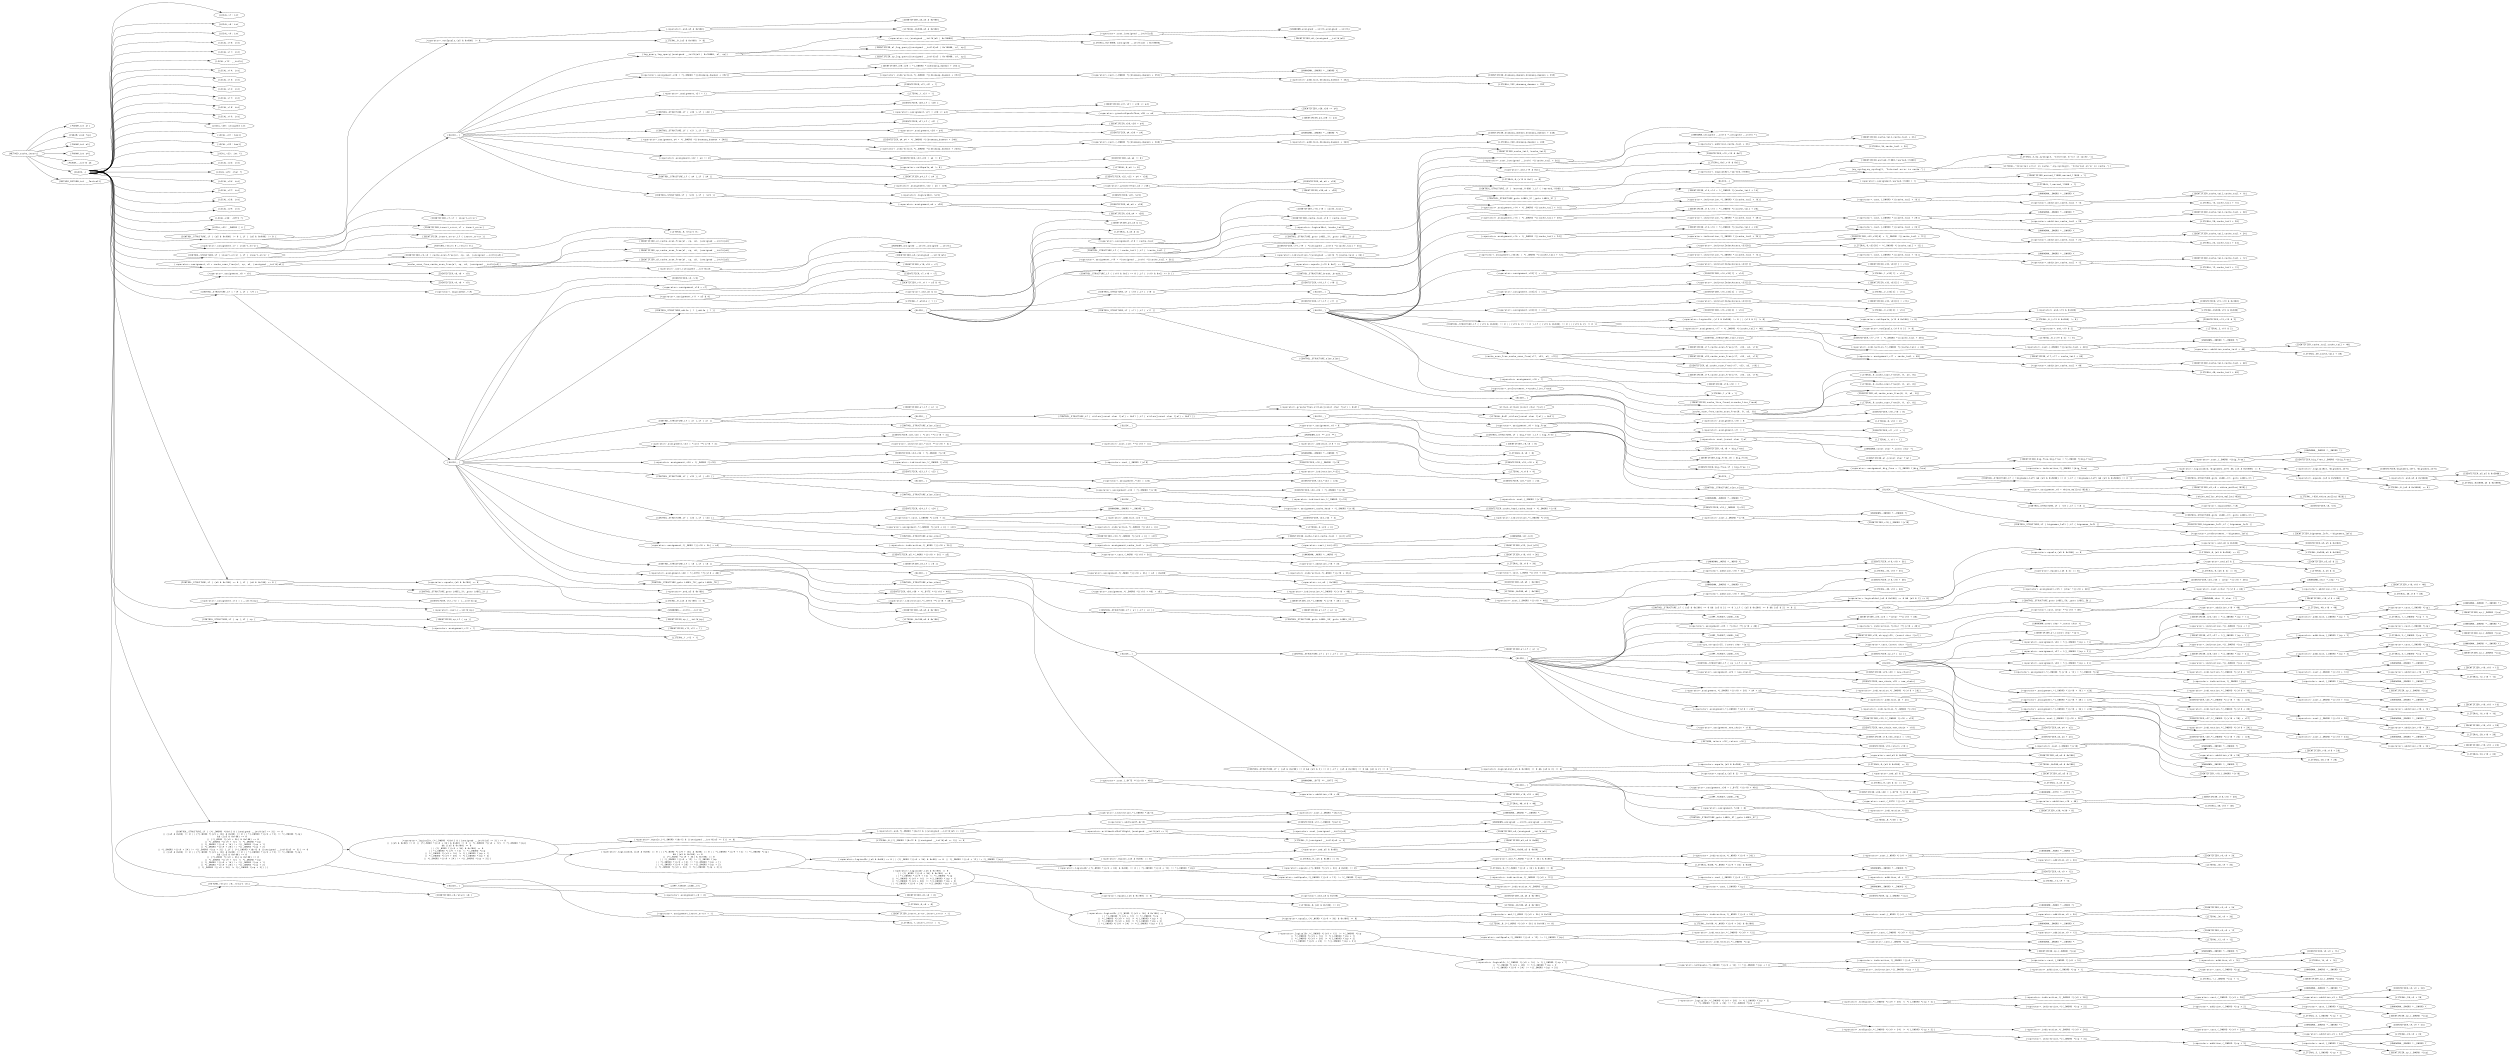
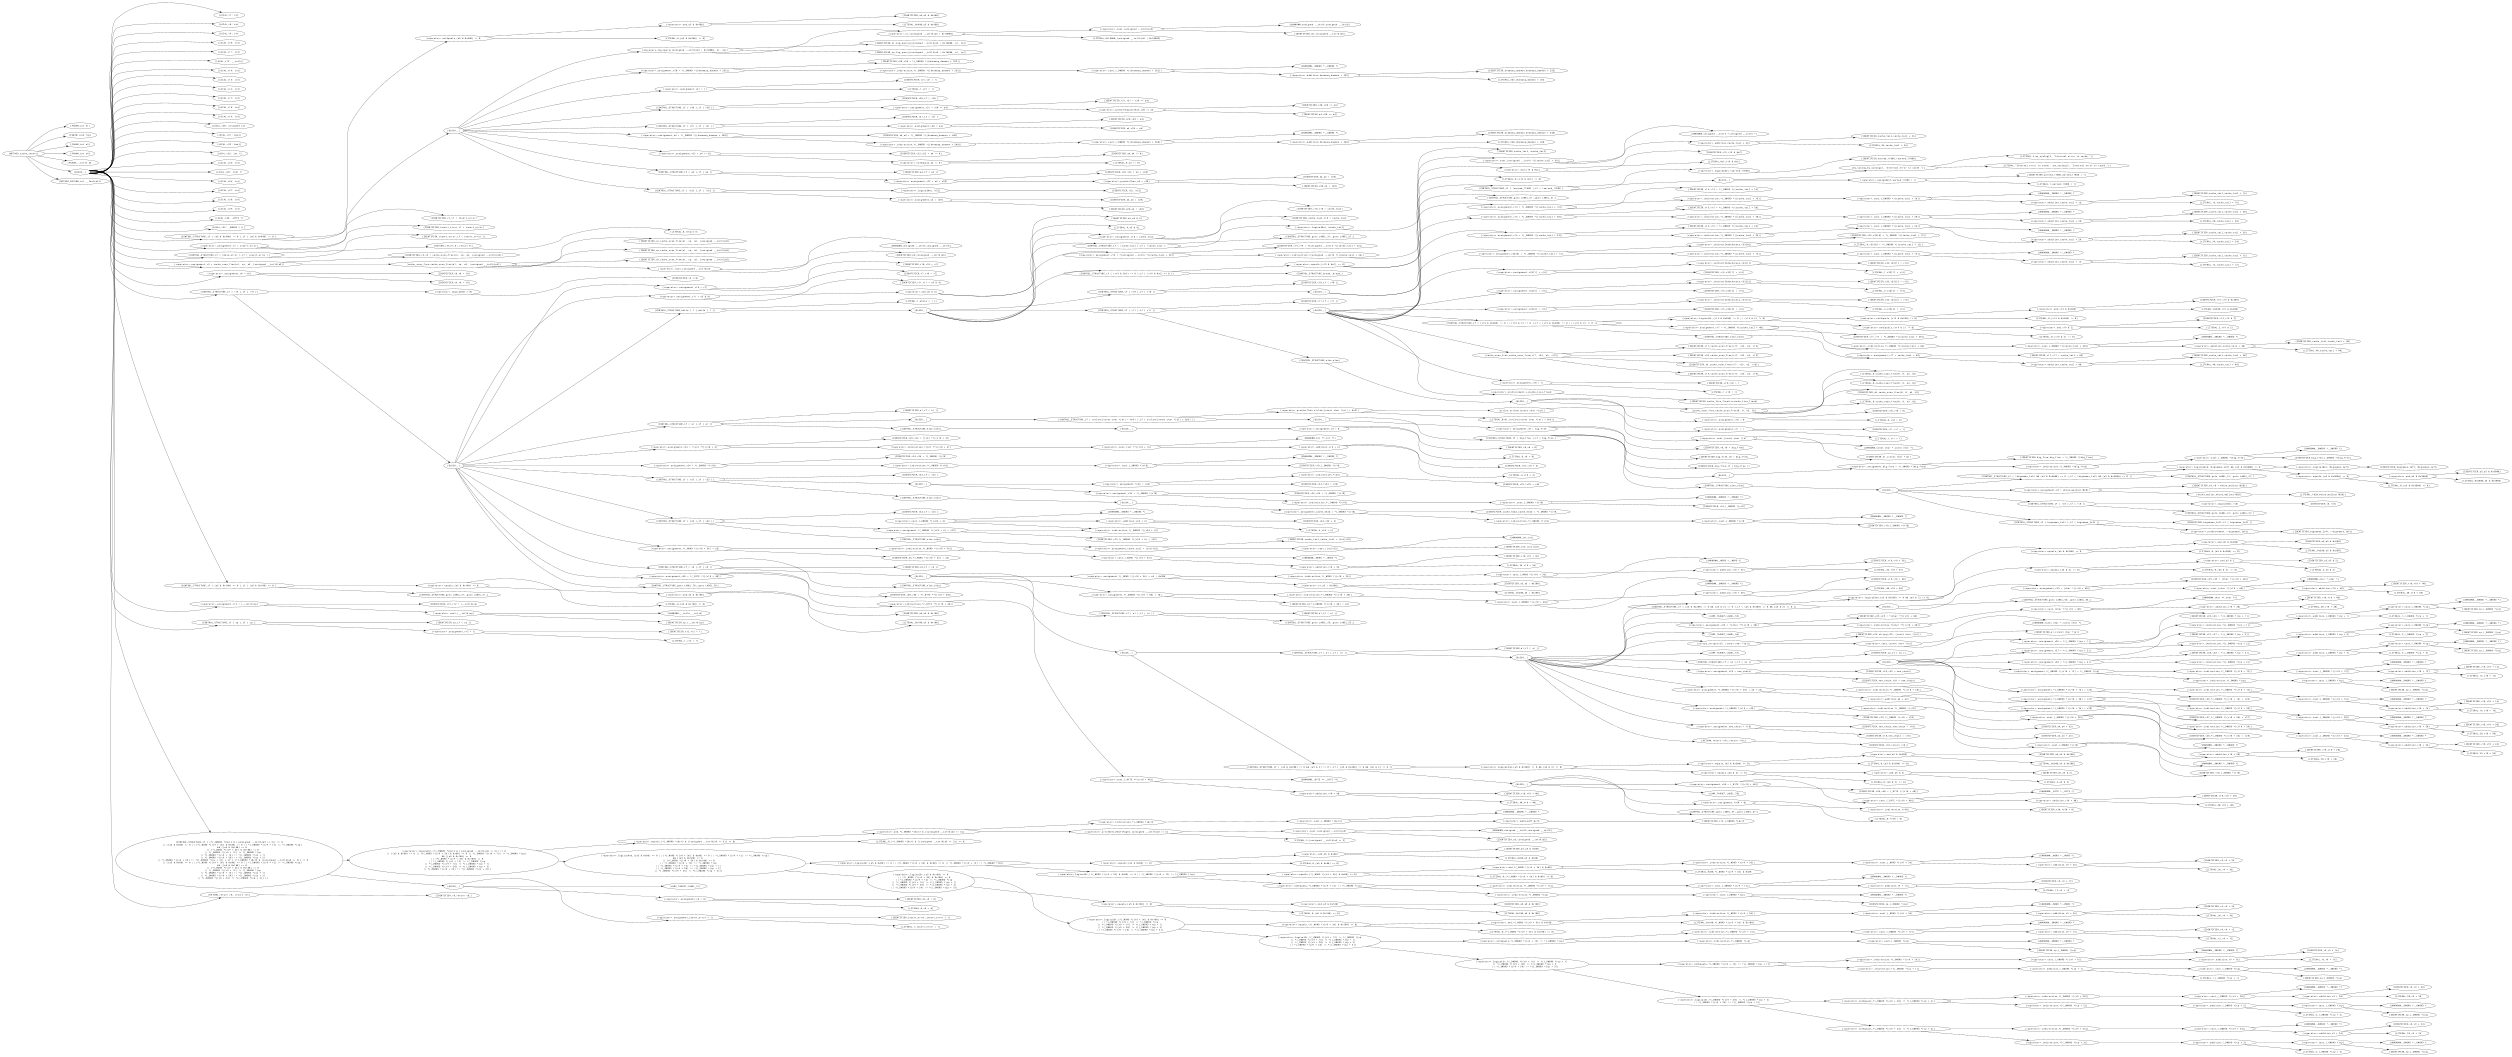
(229, 255) -> (229, 255)
(1221, 818) -> (1422, 821)
(1623, 924) -> (1623, 923)
